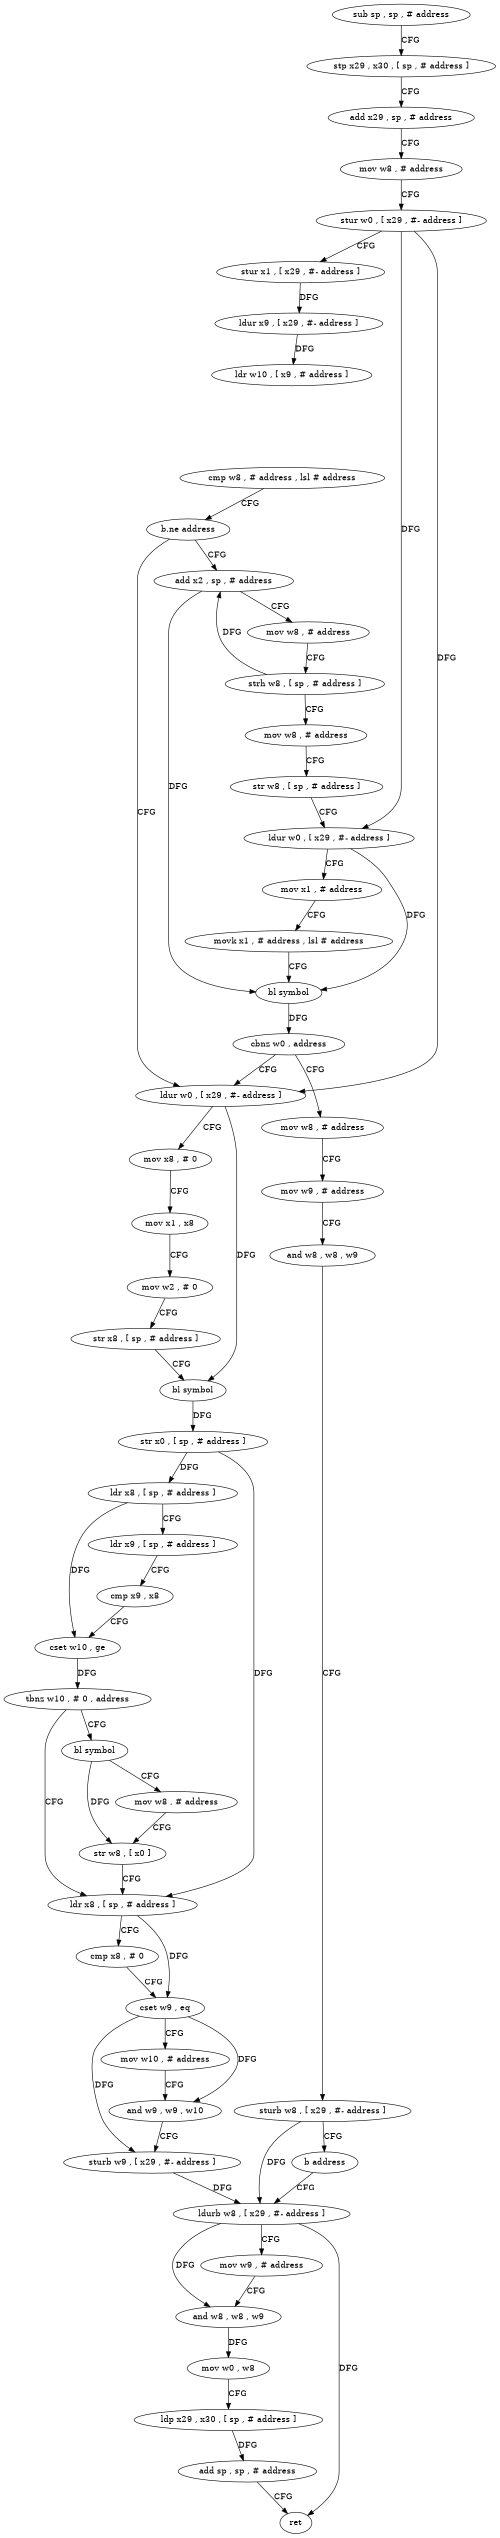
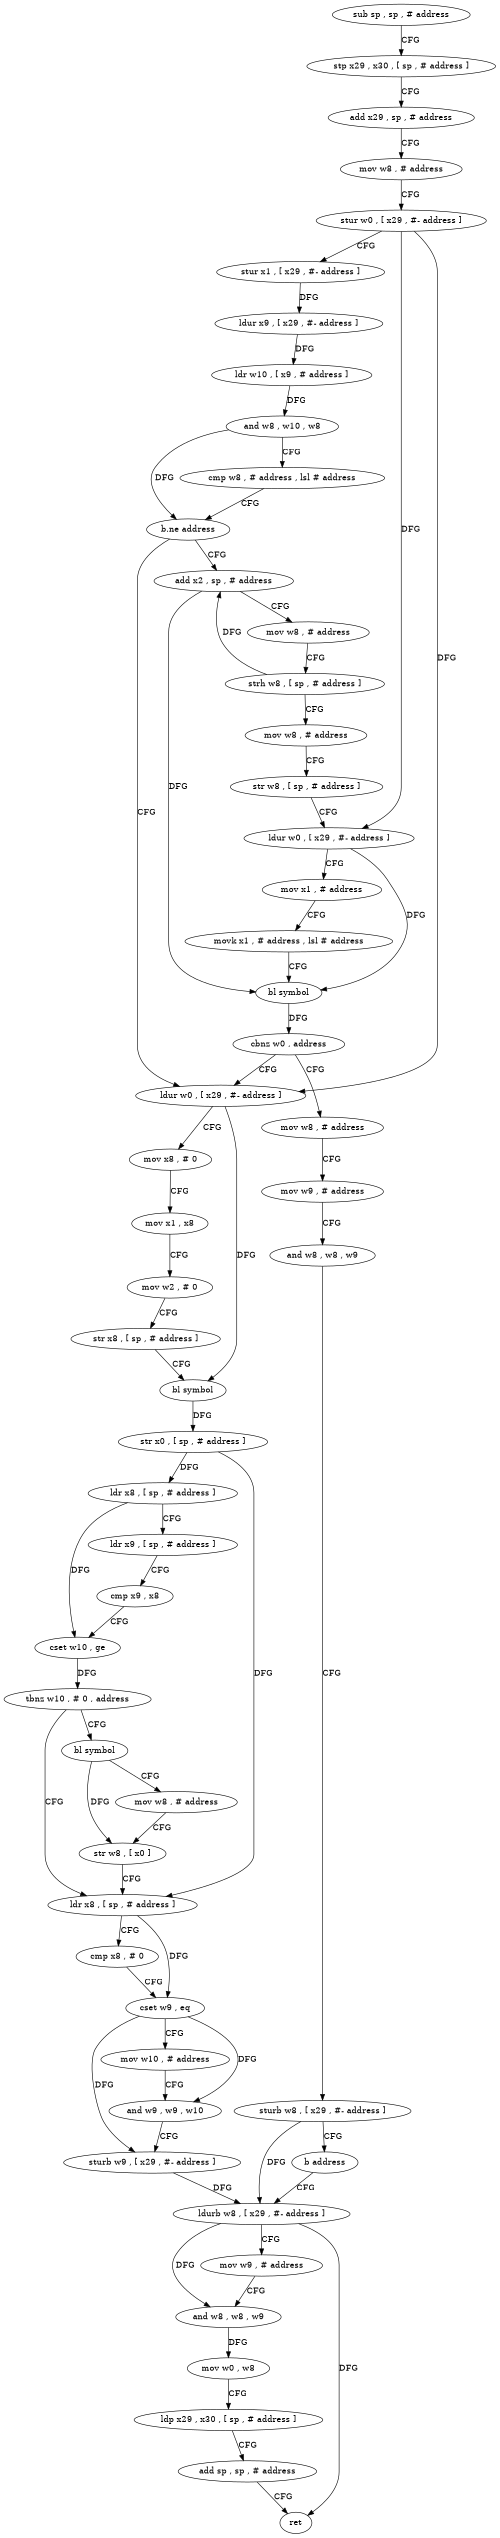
none -> (282, 427)
(248, 2446) -> (248, 2446)
